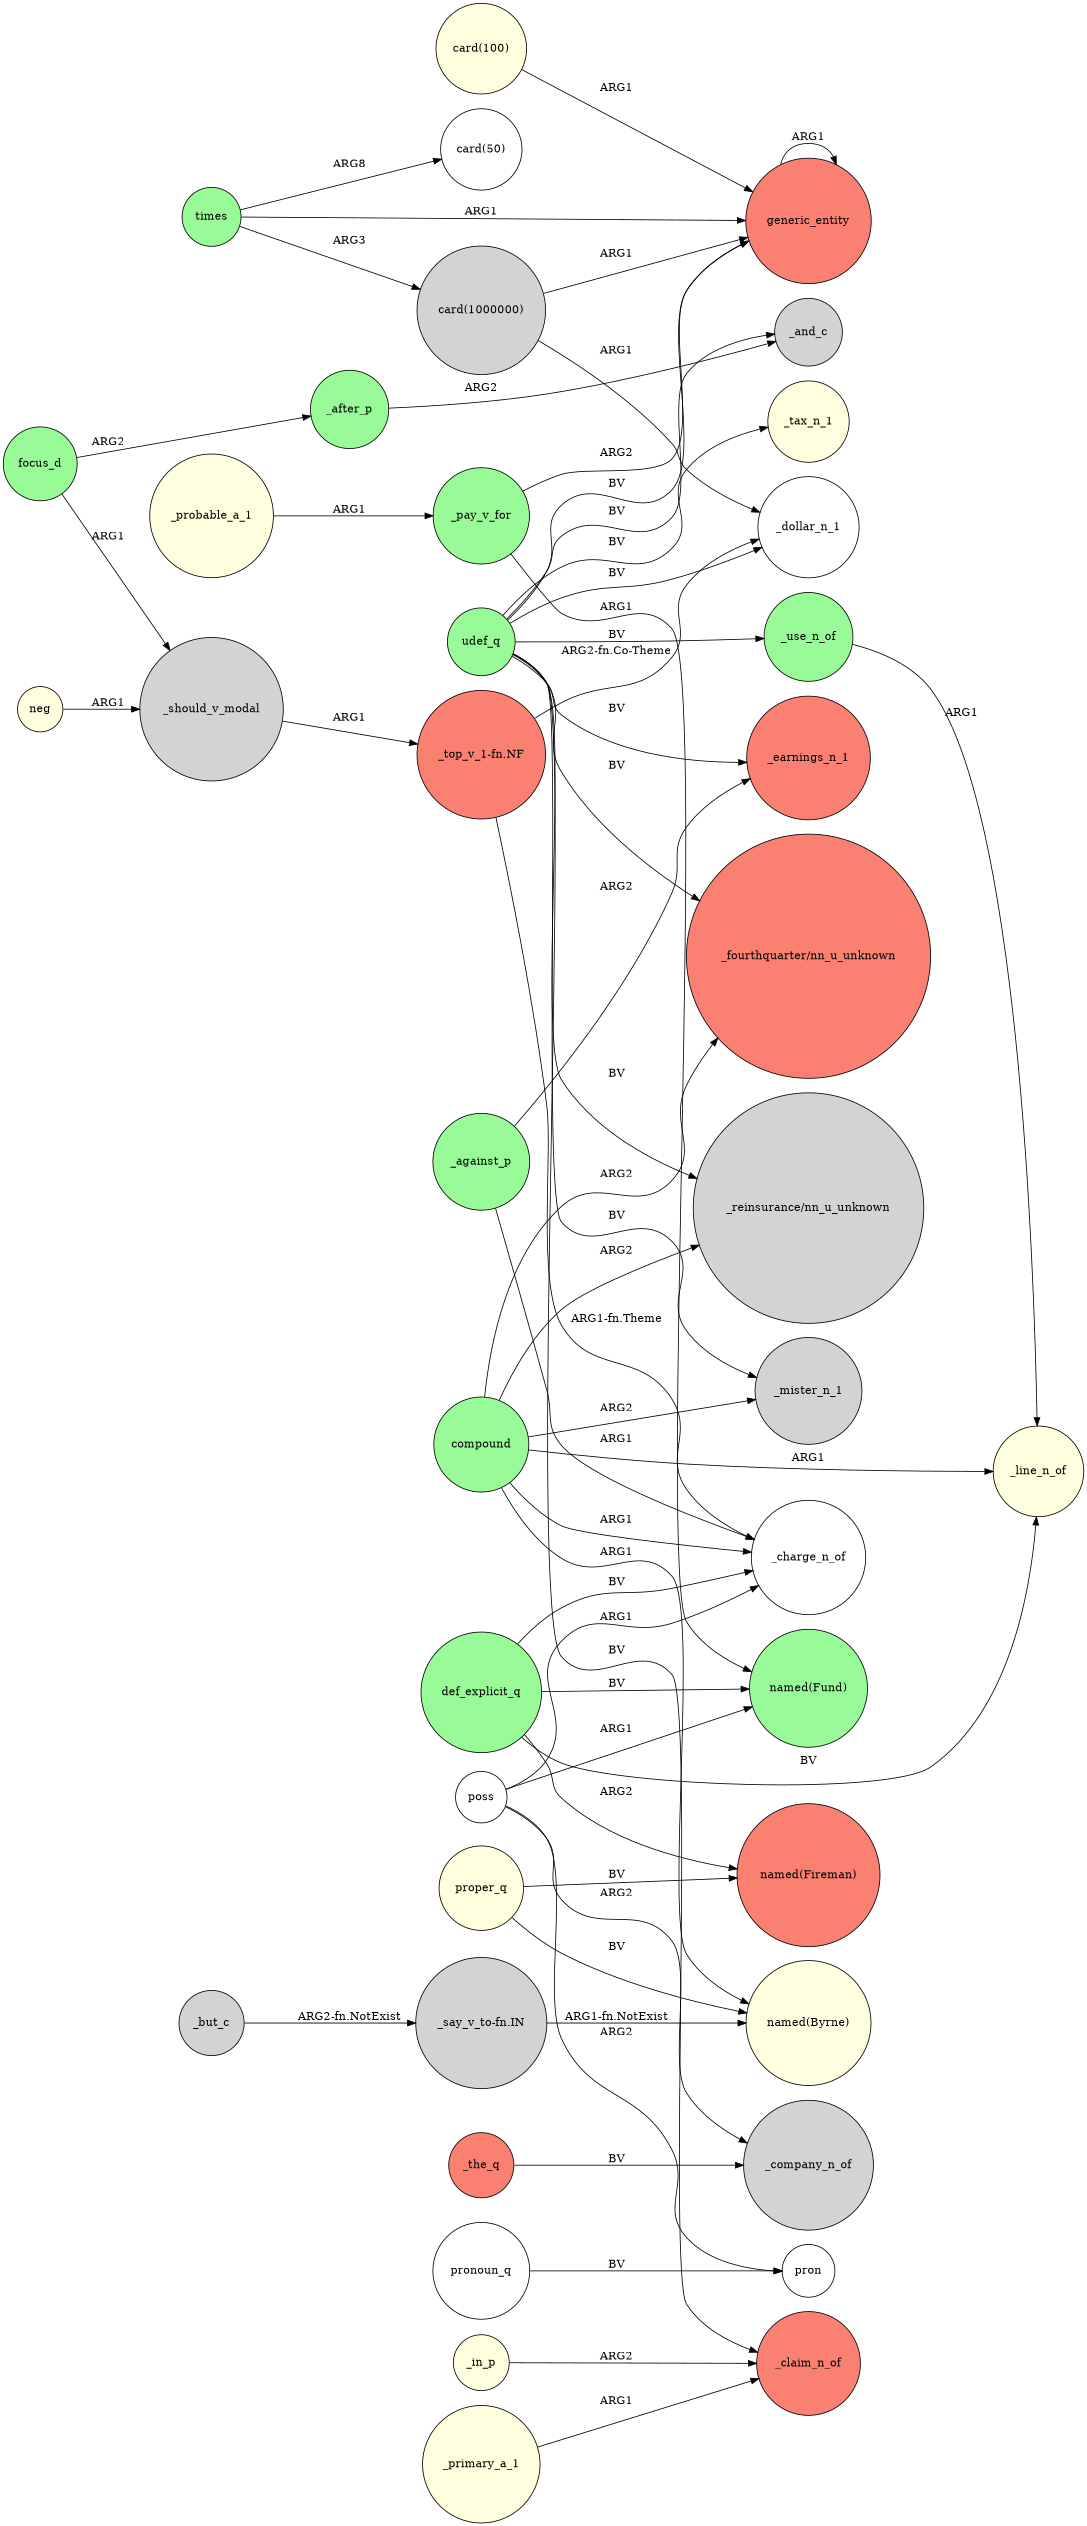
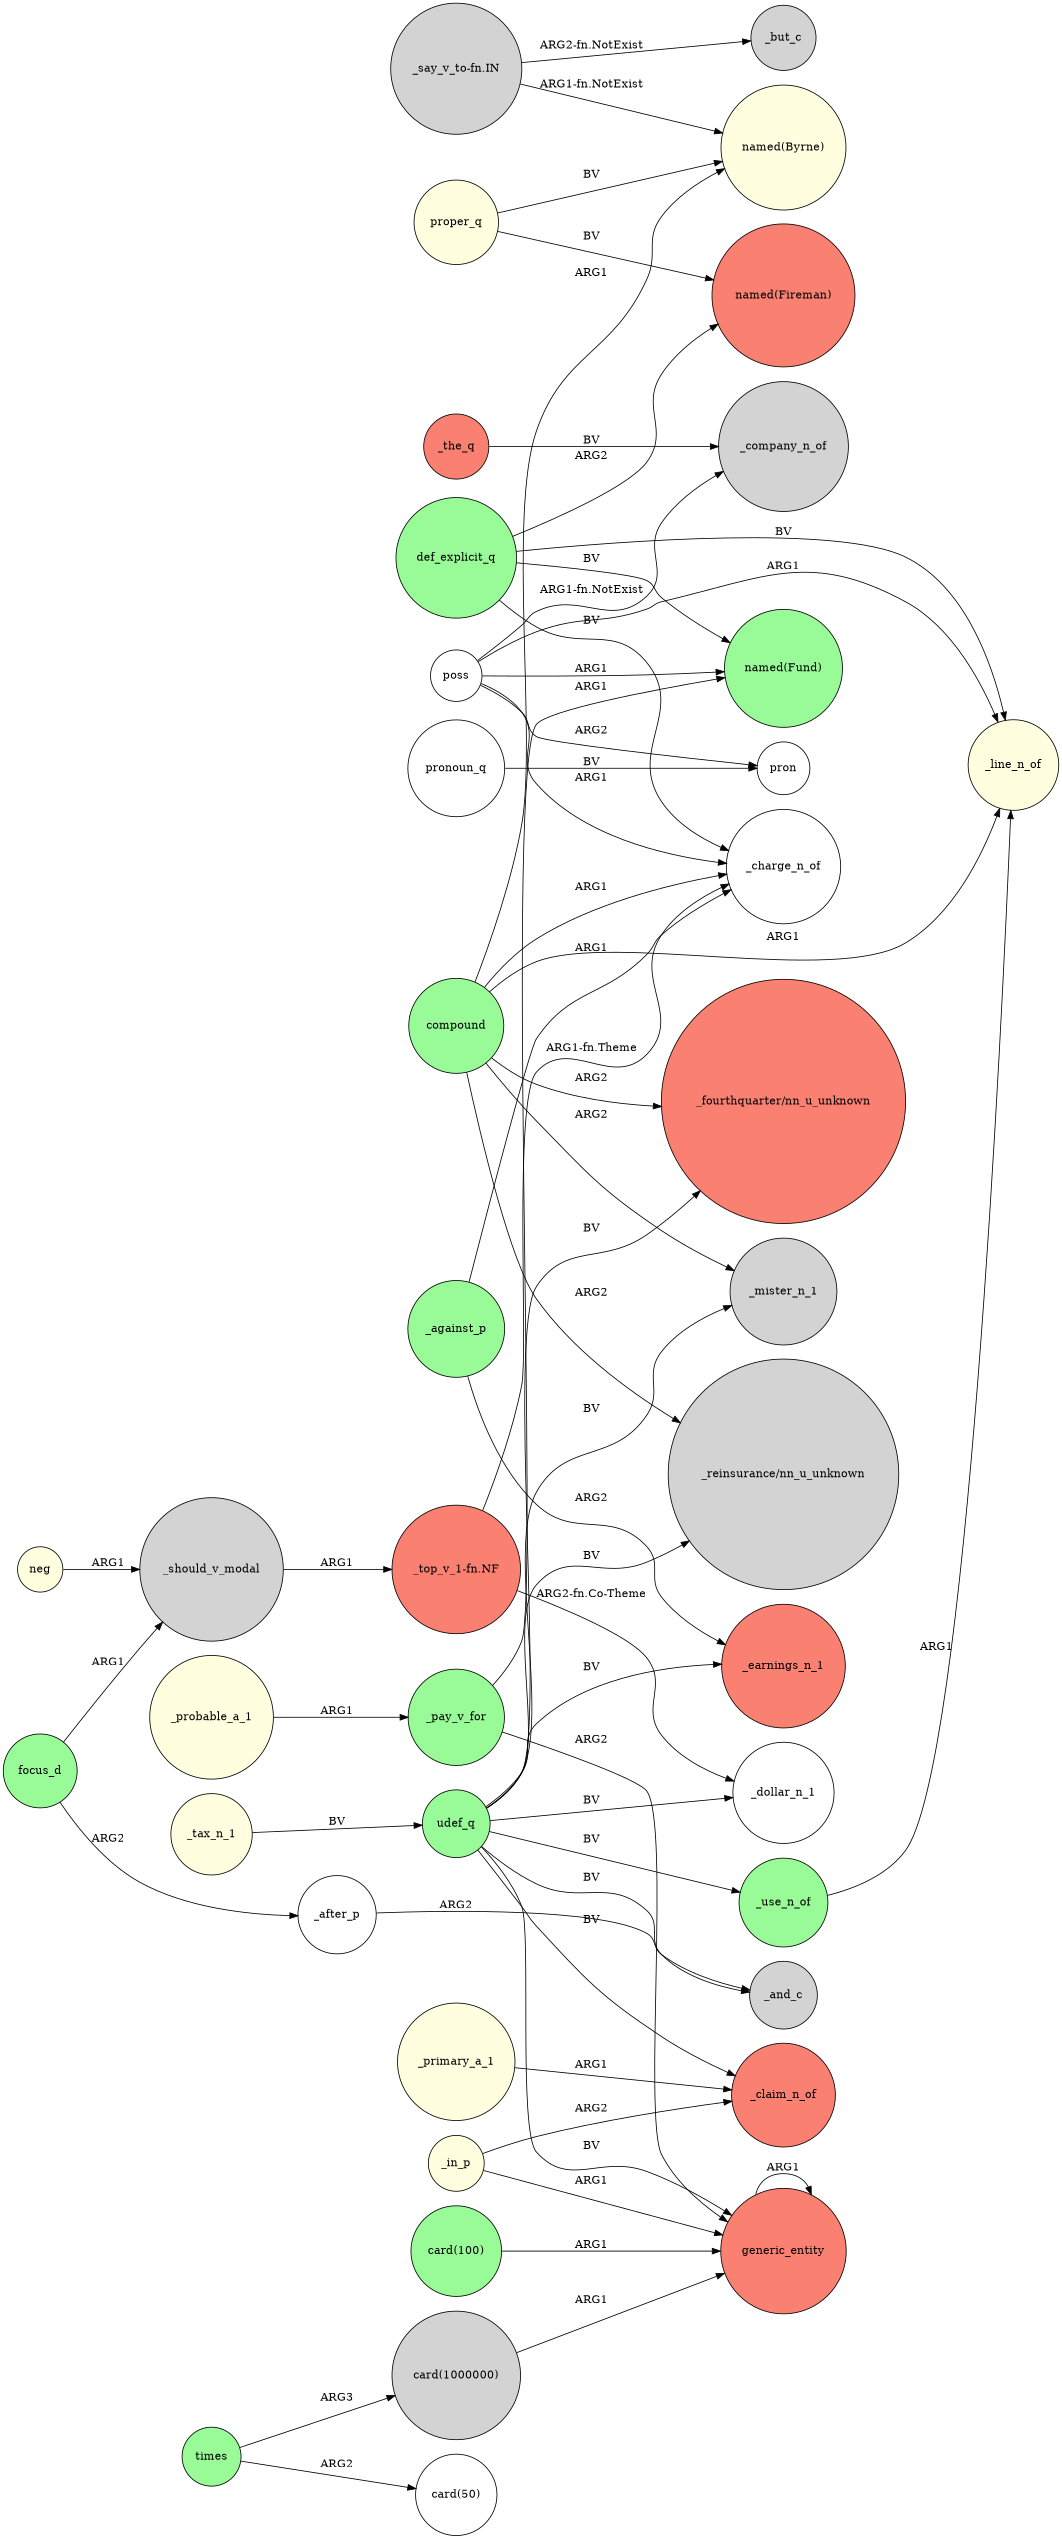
(481, 49) -> (456, 2251)
(350, 164) -> (337, 2464)
(489, 219) -> (599, 2202)
(350, 409) -> (337, 1915)
(650, 422) -> none
(663, 555) -> (333, 1829)
none -> (760, 577)
(617, 1893) -> (592, 590)
(326, 2023) -> (632, 52)
